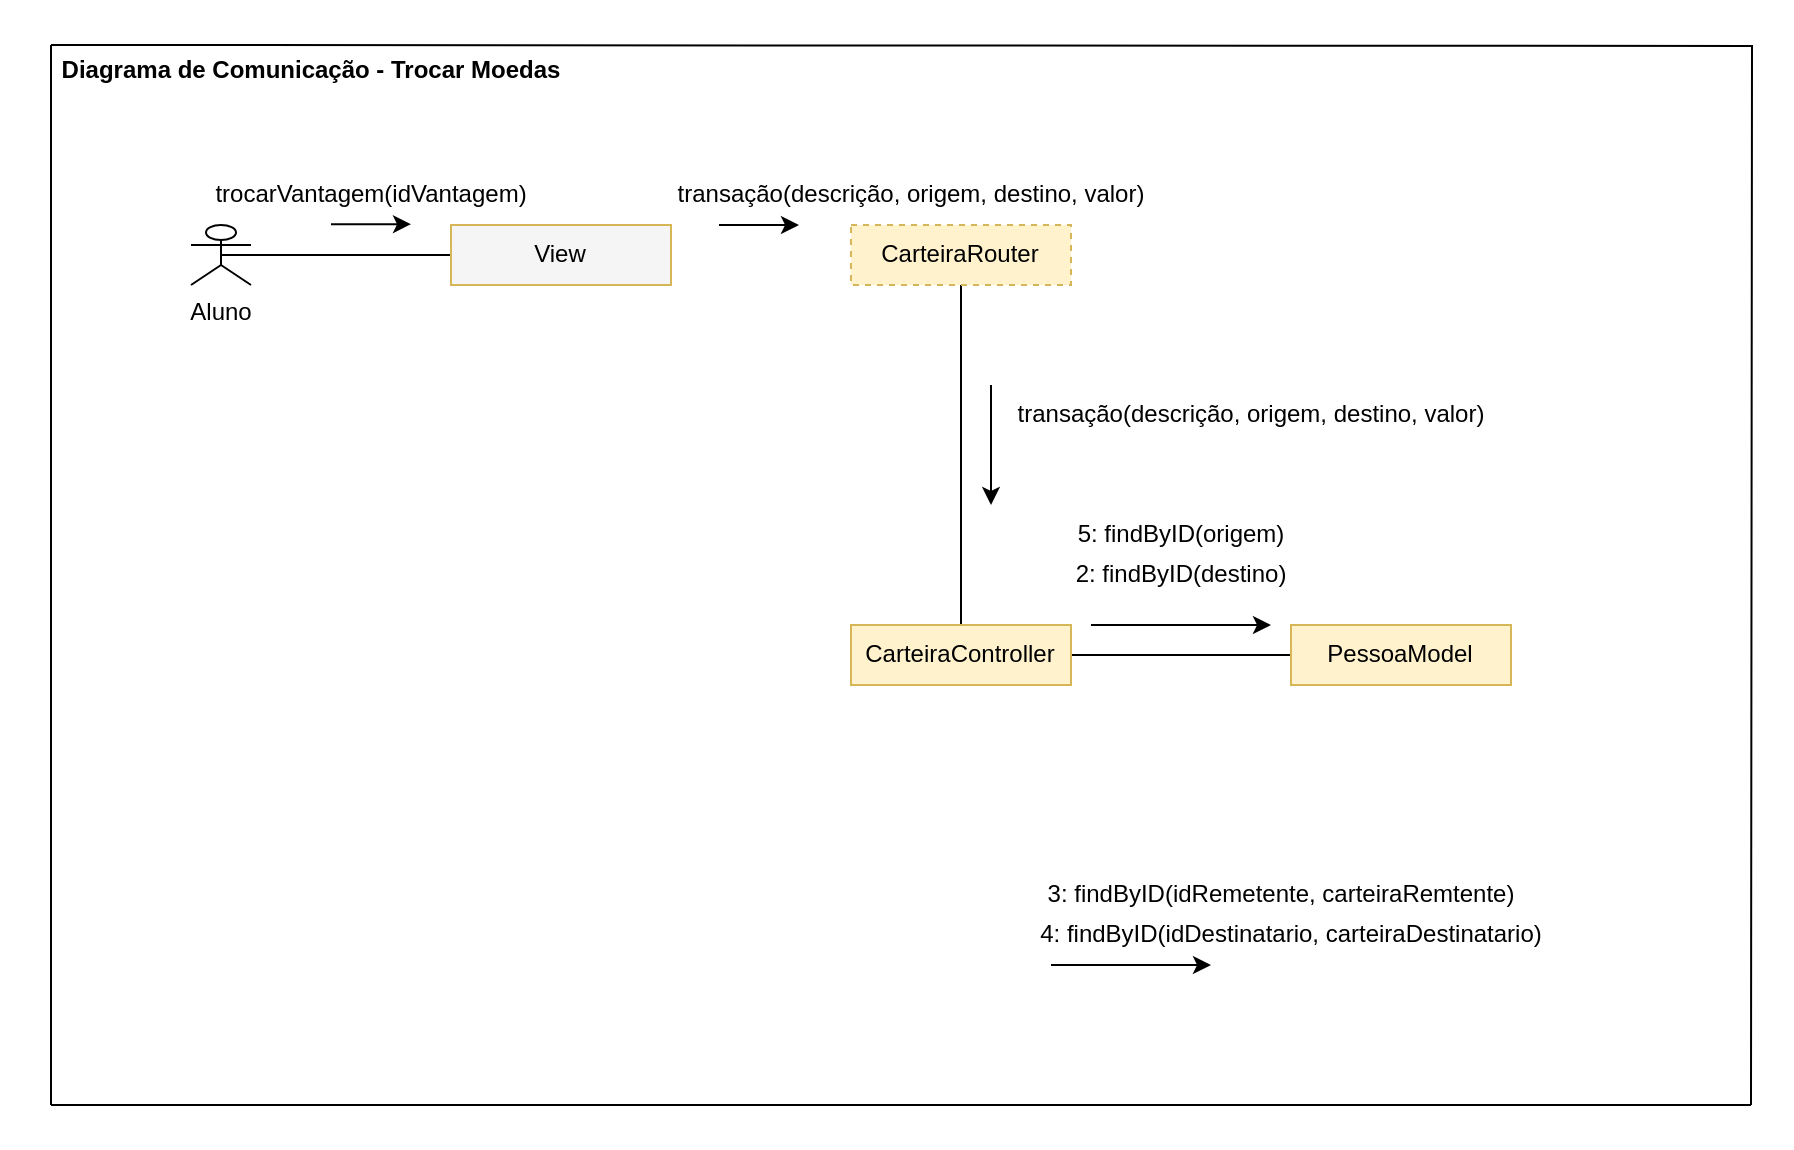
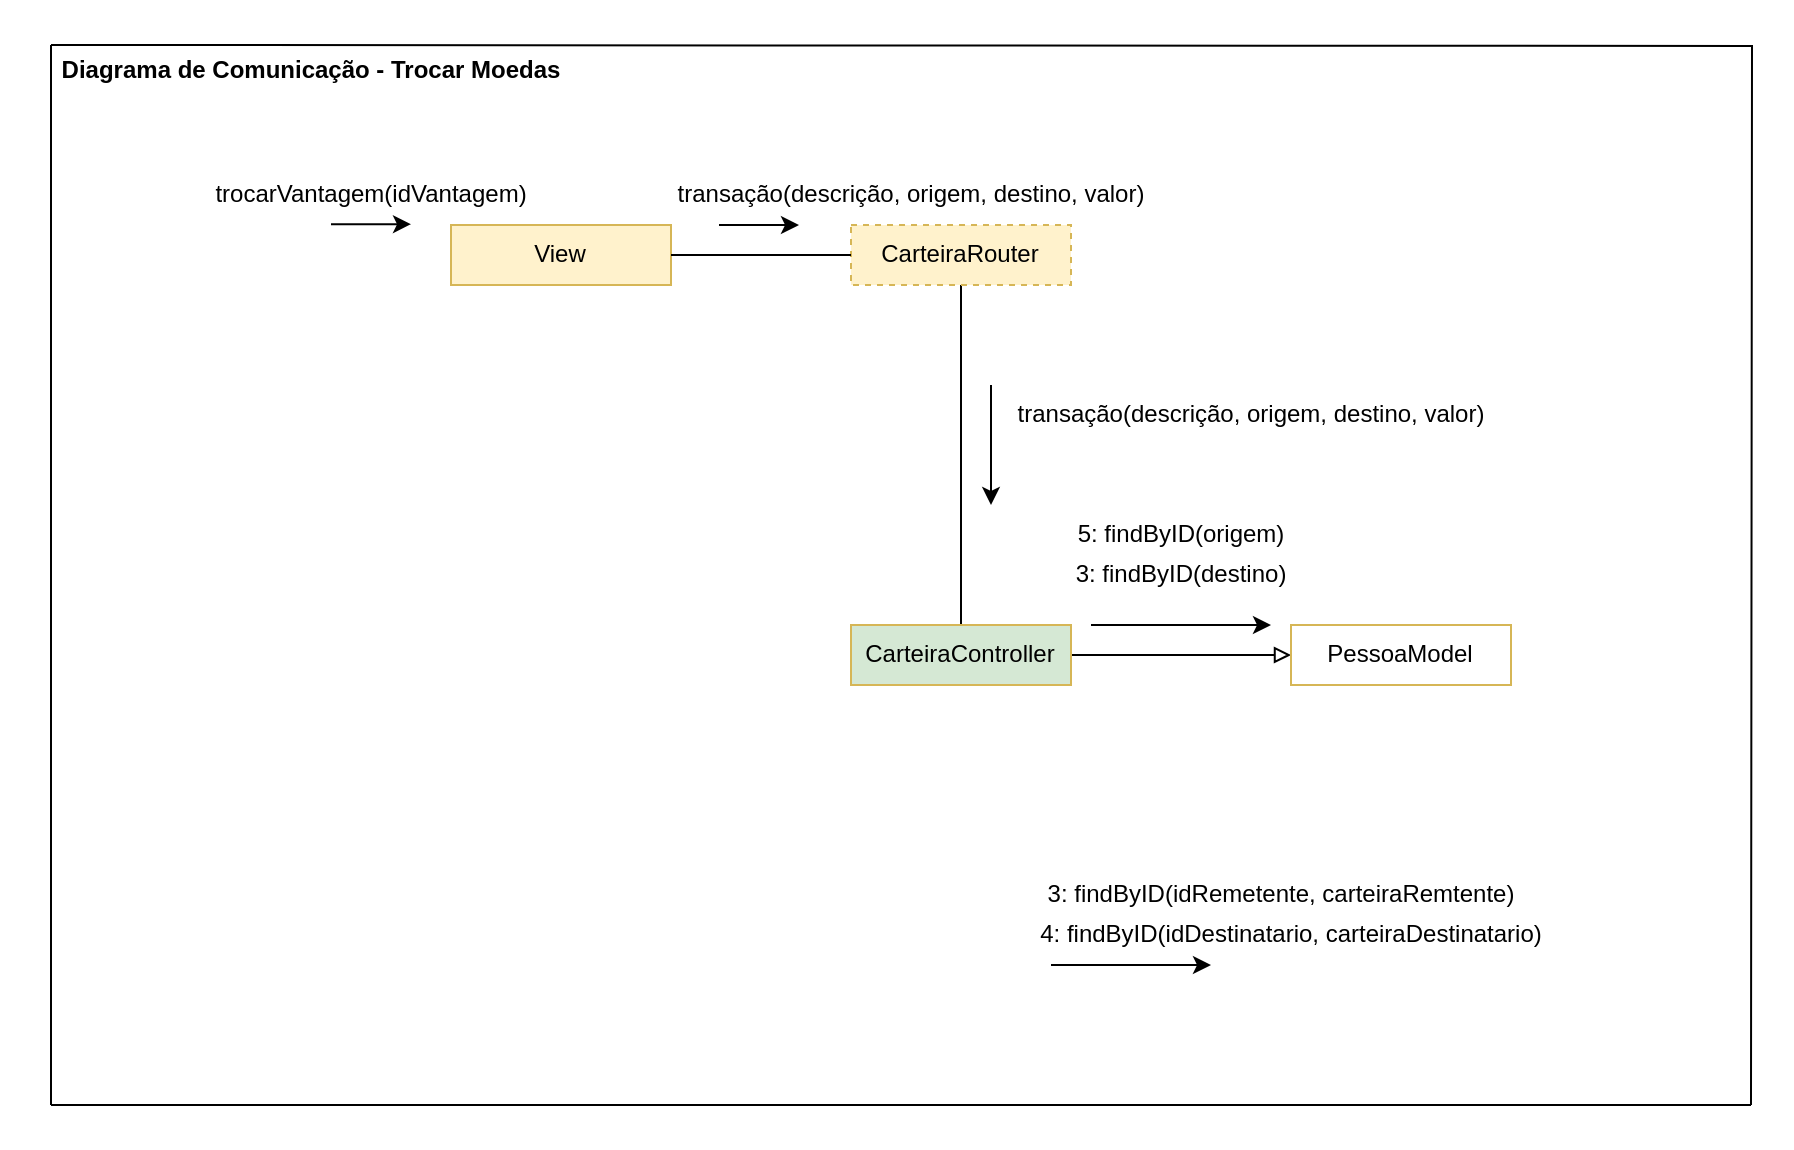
(221, 255) -> none
(346, 255) -> none
(561, 255) -> (561, 255)
none -> (761, 255)
(1182, 575) -> (1182, 575)
(961, 655) -> (961, 655)
(1280, 655) -> (1273, 655)
(1401, 655) -> (1401, 655)
